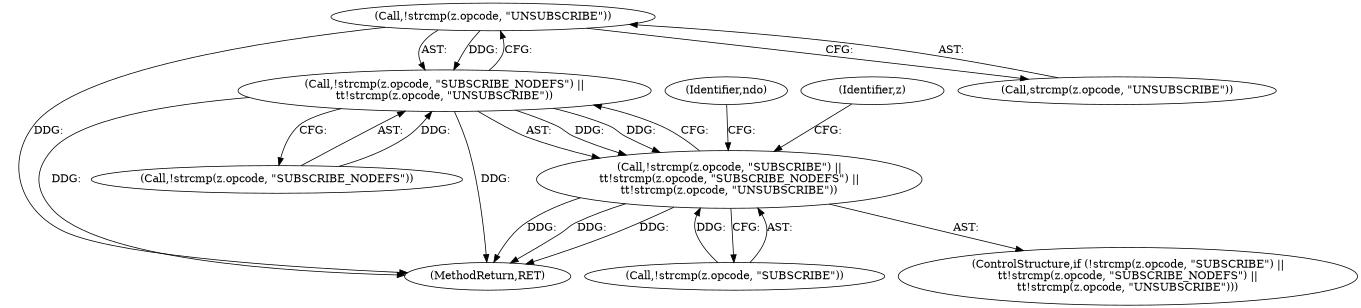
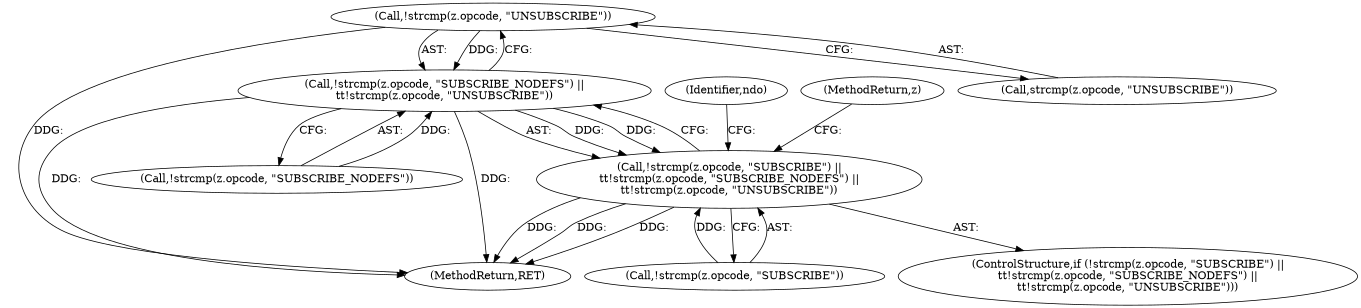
(872, 91) -> (872, 91)
